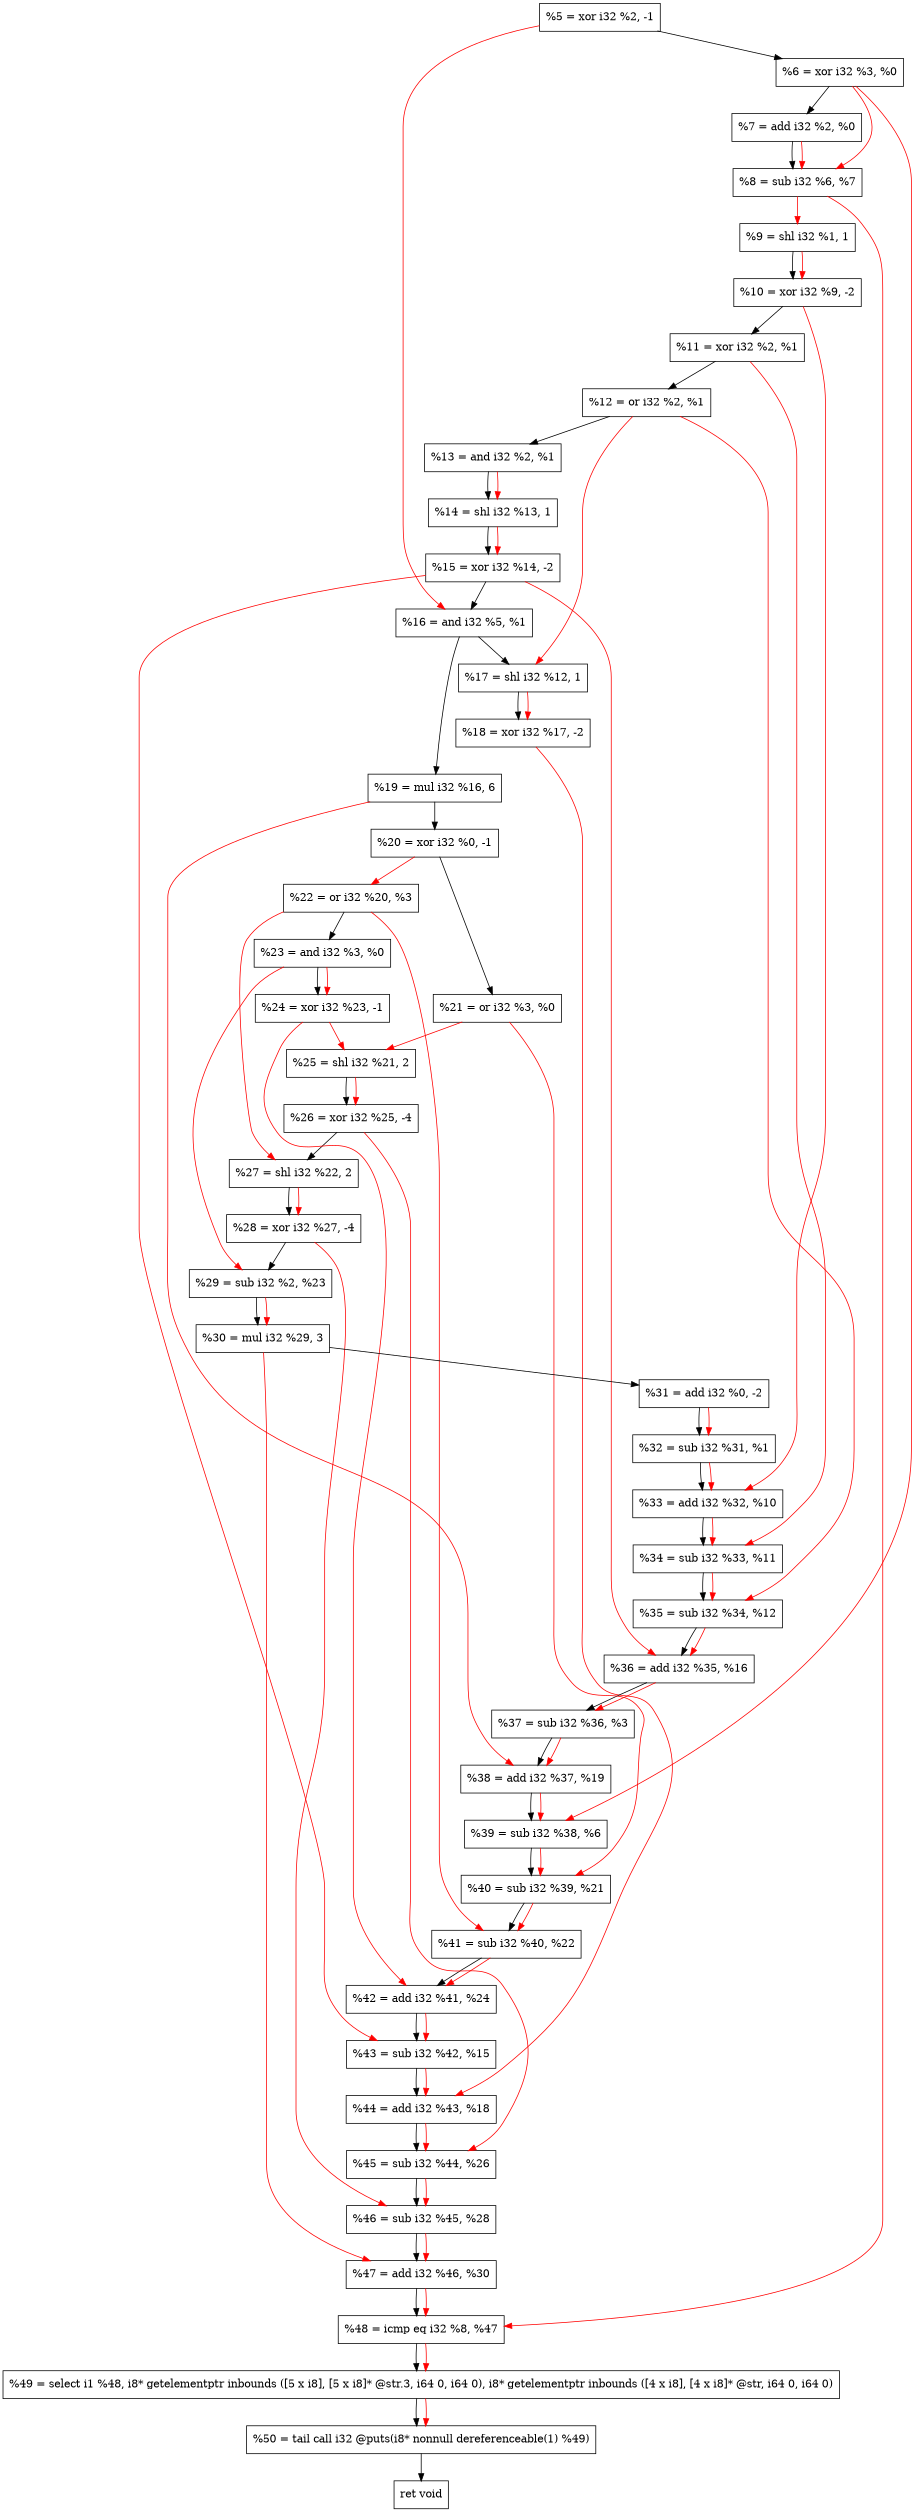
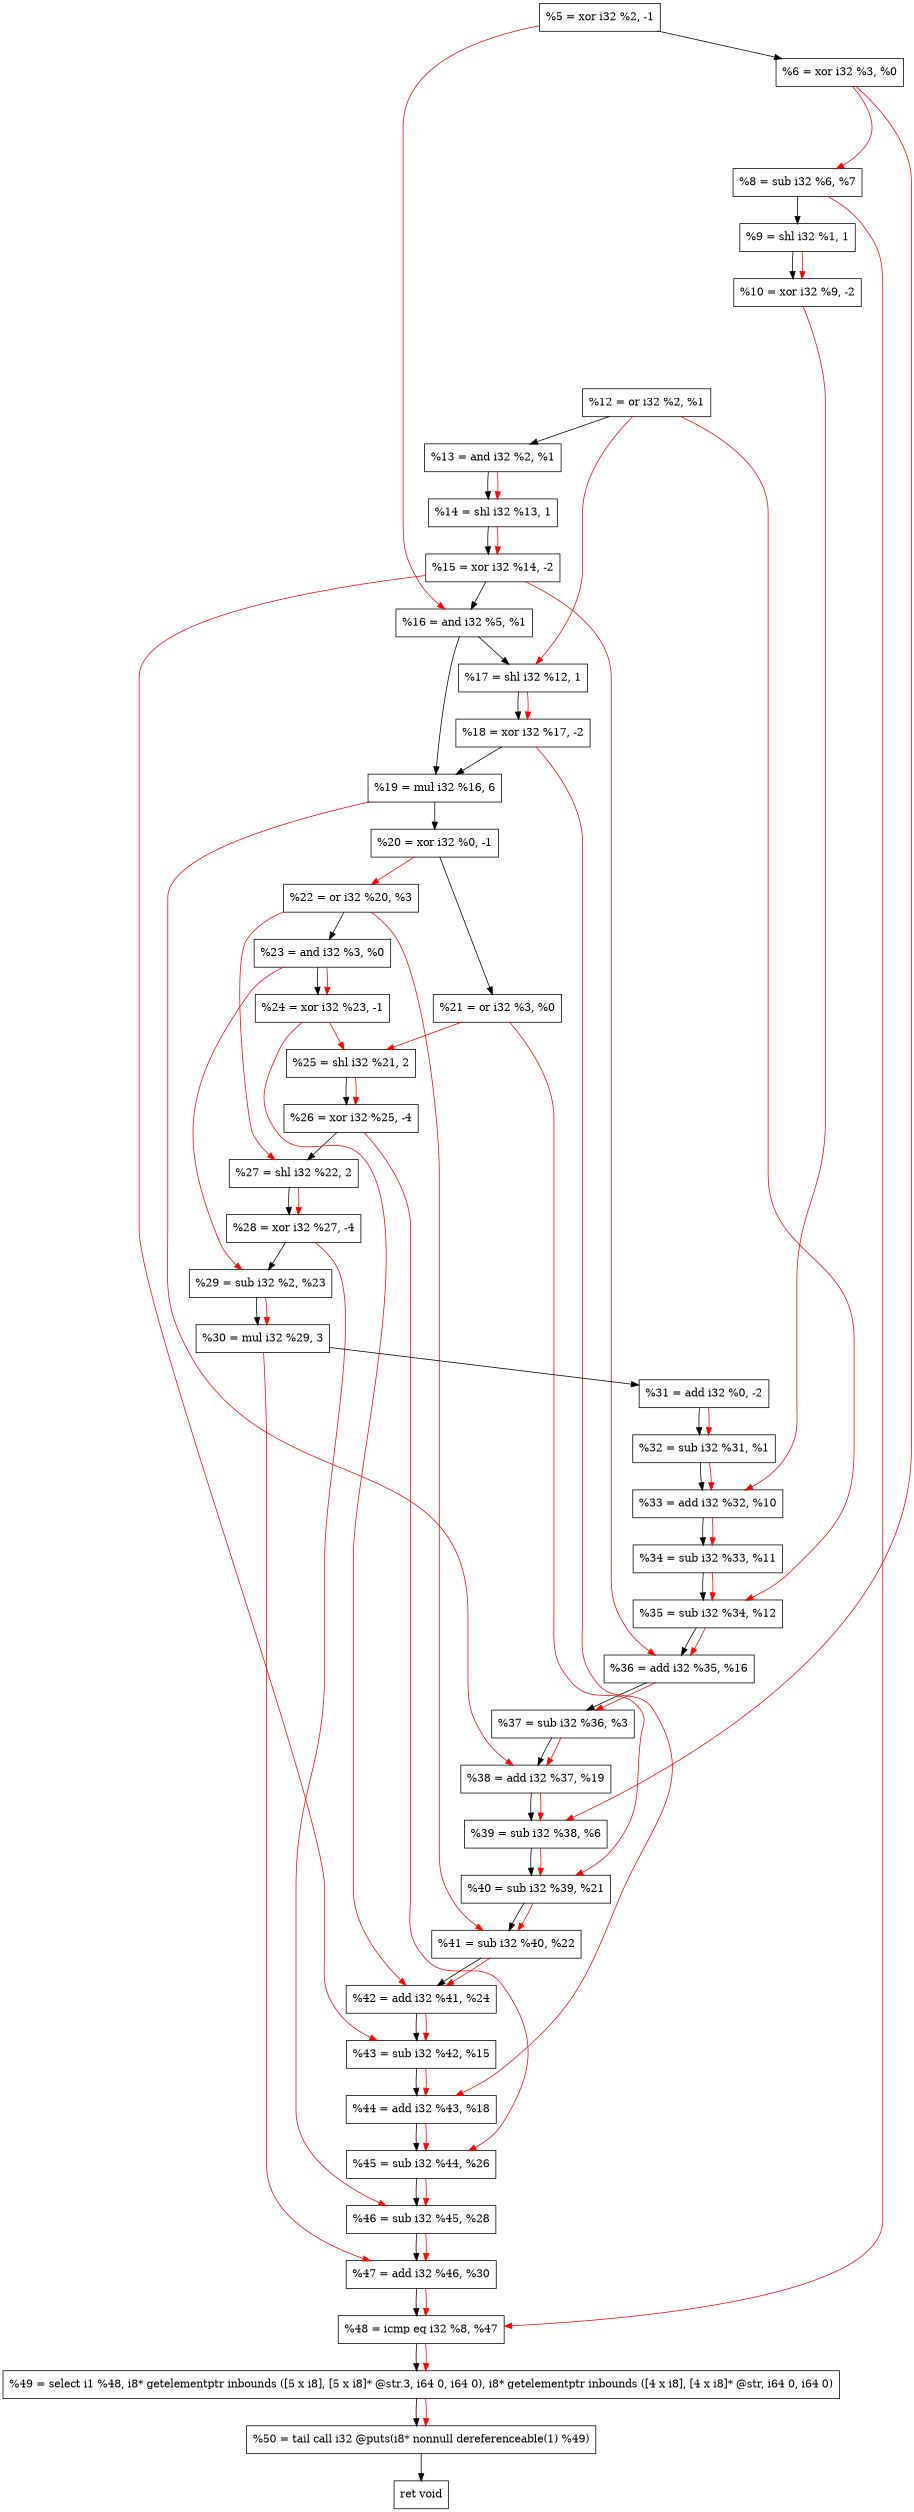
(797, 127) -> none
(798, 206) -> (798, 206)
(737, 348) -> none
none -> (482, 758)
